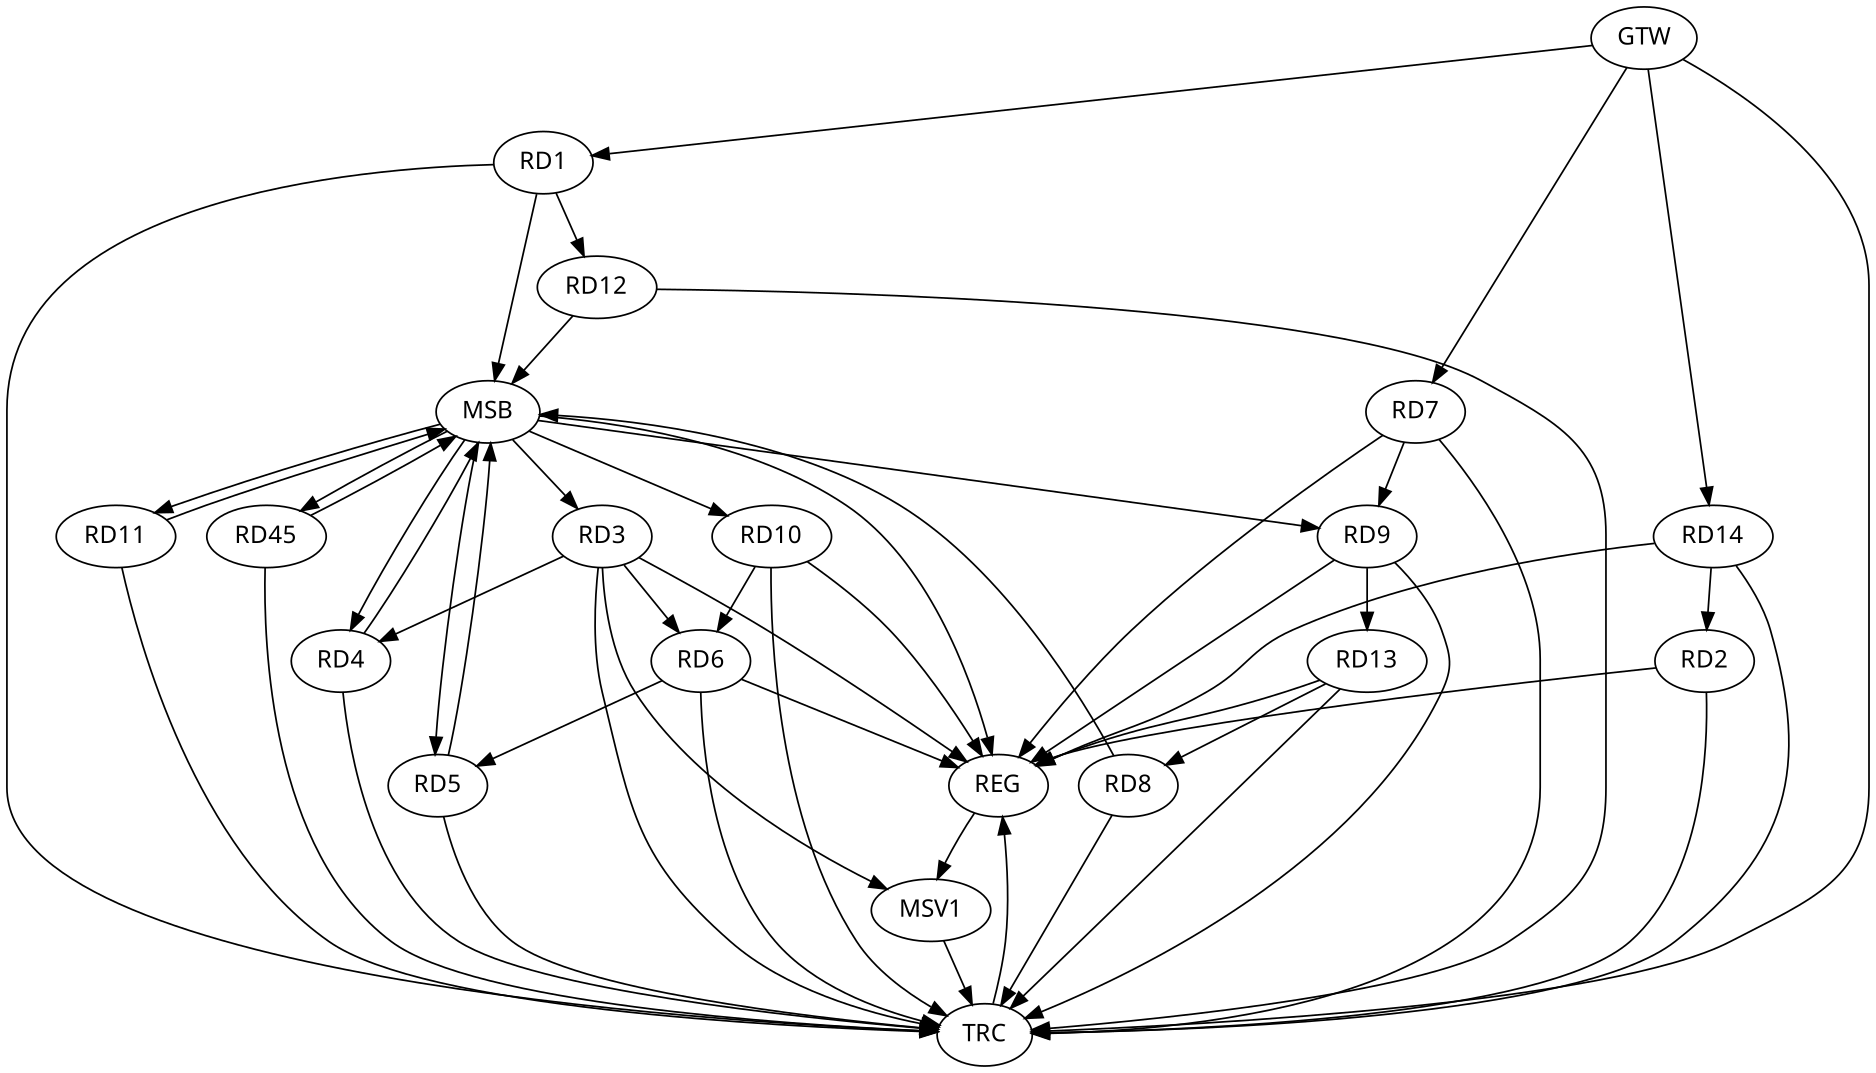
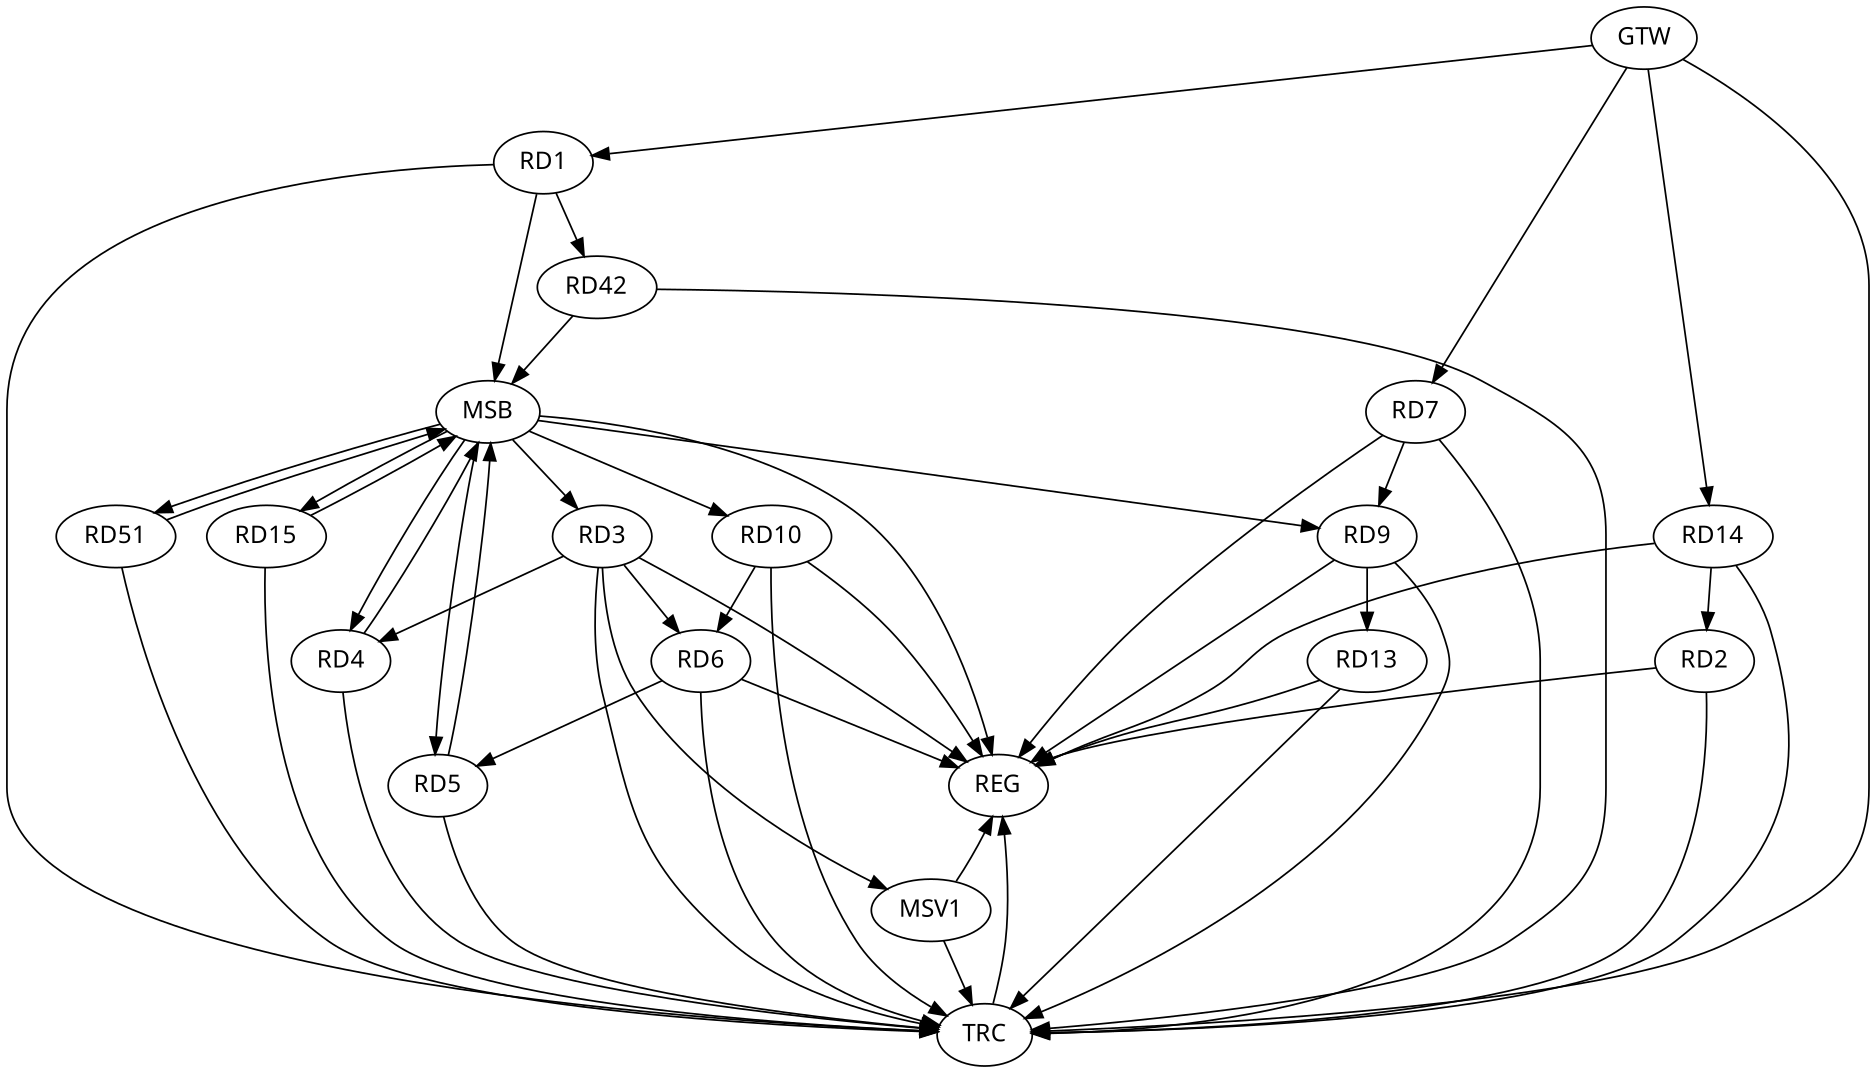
(597, 287) -> (597, 287)
(116, 536) -> (116, 536)
(267, 536) -> (267, 536)
(1128, 786) -> none
(959, 838) -> (971, 857)
